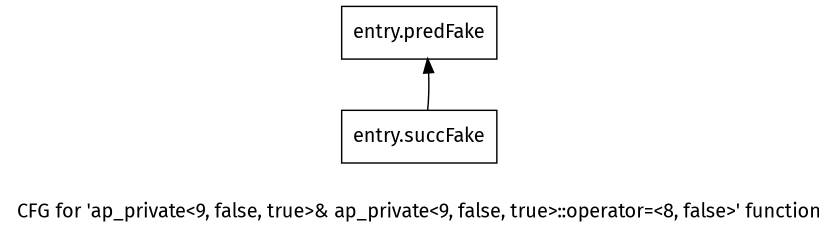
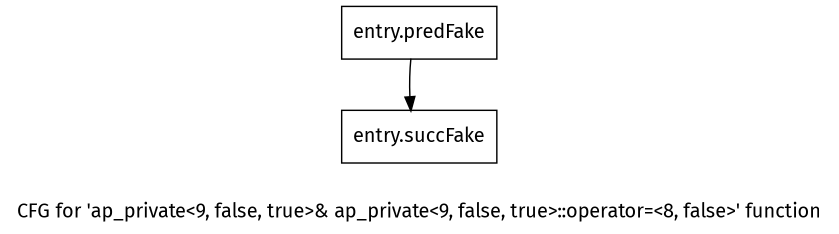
(429, 92) -> (410, 78)
